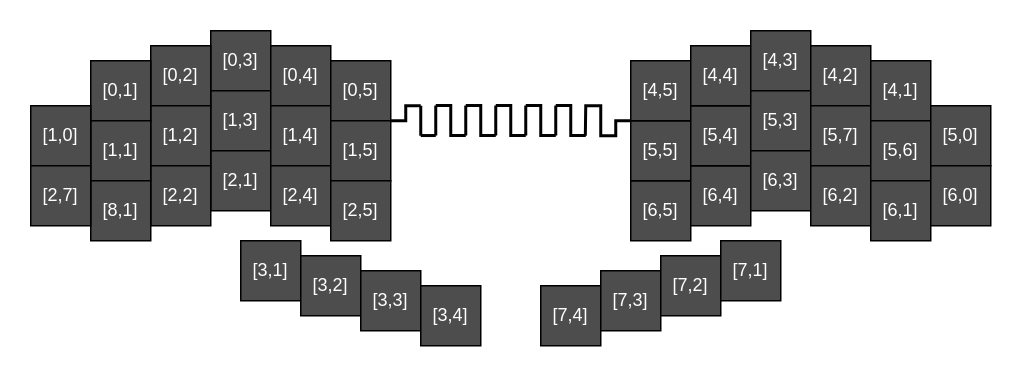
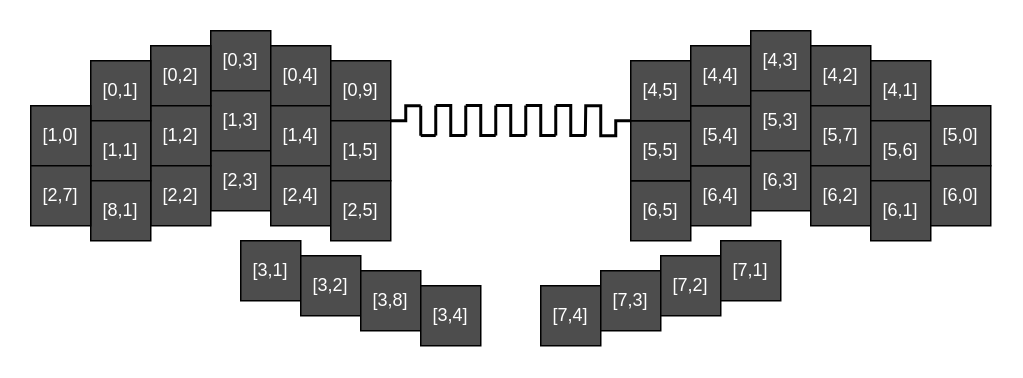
(361, 91) -> (361, 91)
(241, 181) -> (241, 181)
(391, 301) -> (391, 301)
